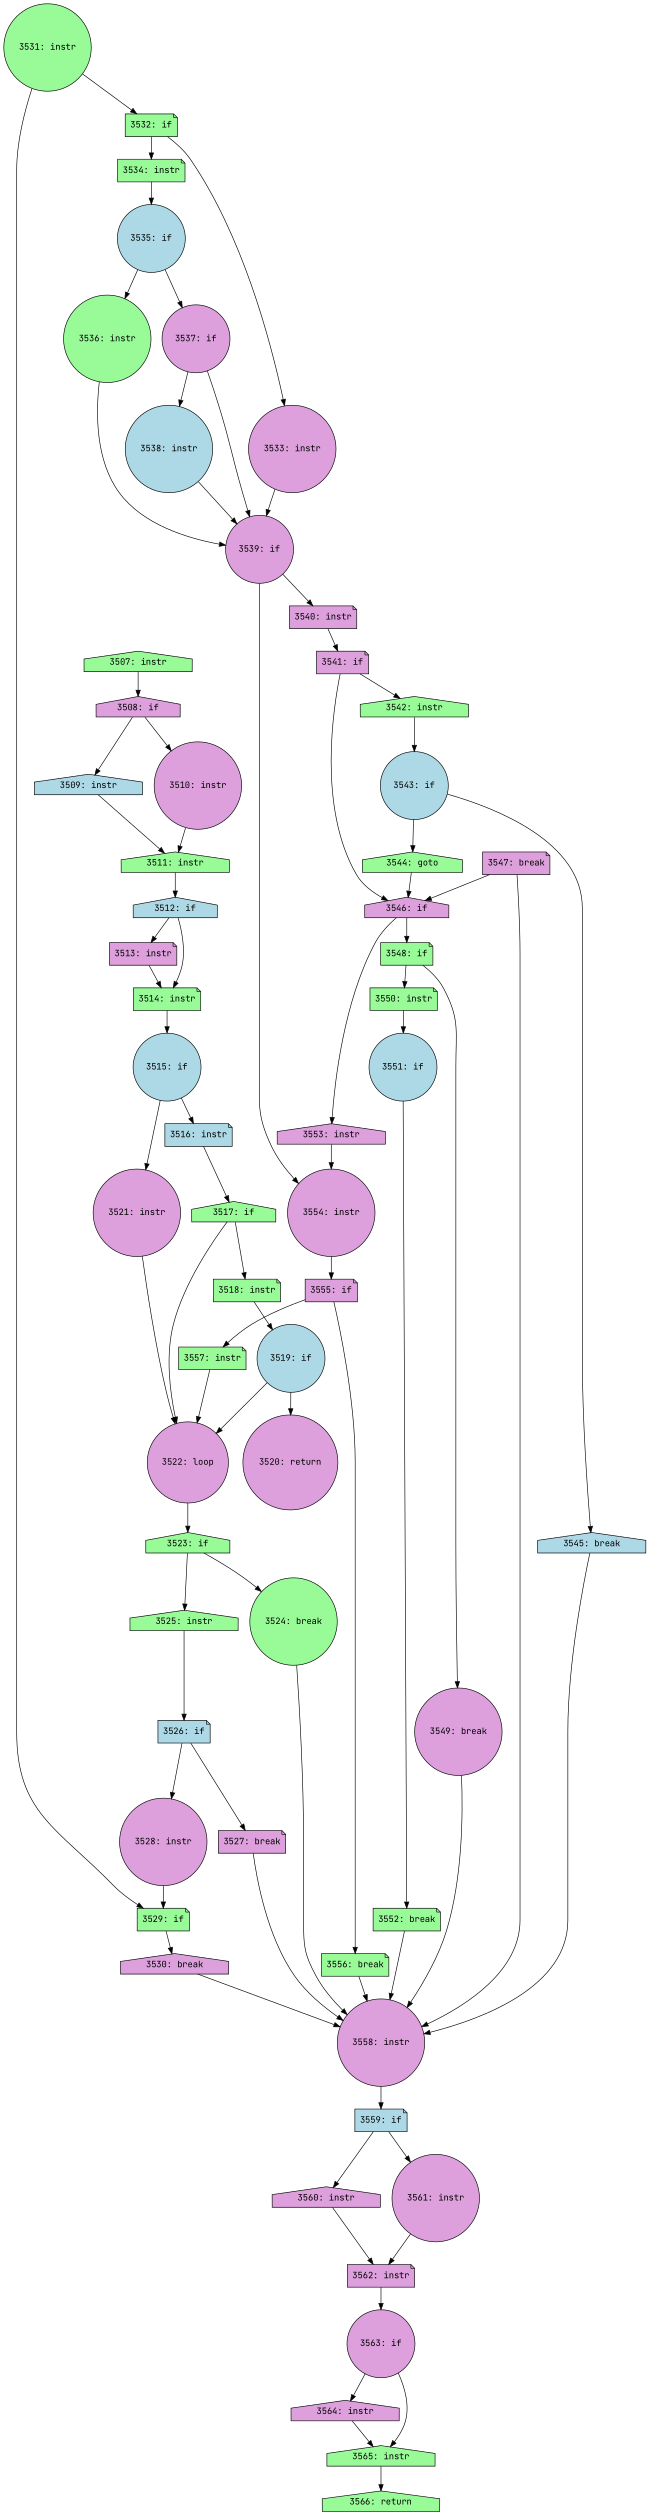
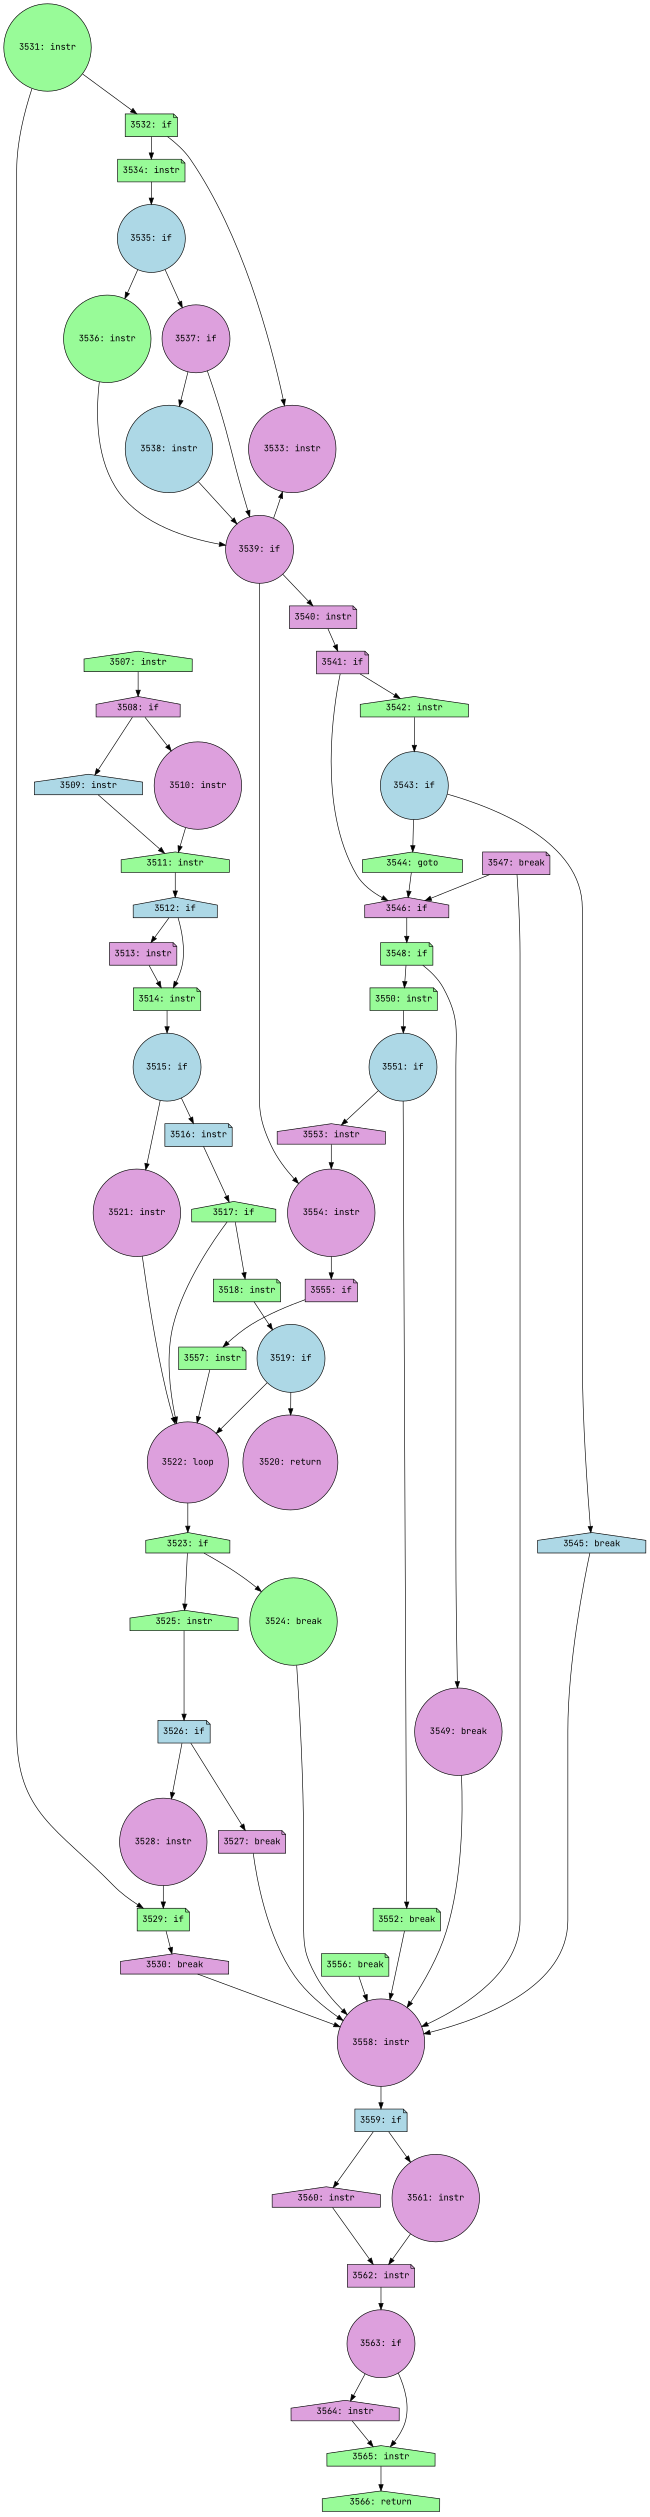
(272, 500) -> (277, 508)
(349, 1012) -> (362, 1106)
(355, 1624) -> none
